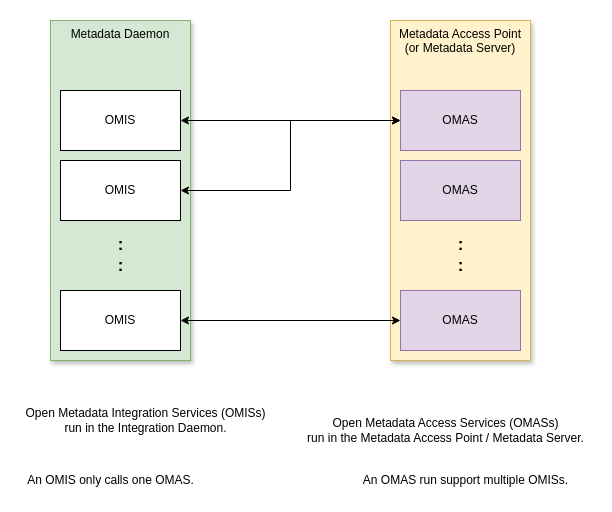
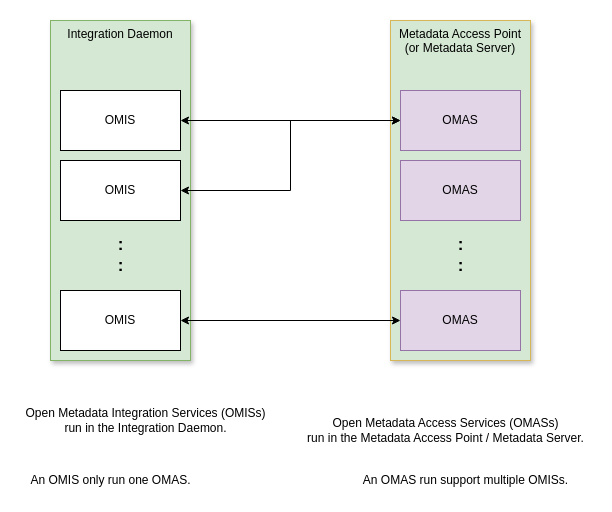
(121, 35) -> (121, 35)
(461, 42) -> (461, 42)
(111, 481) -> (111, 481)
